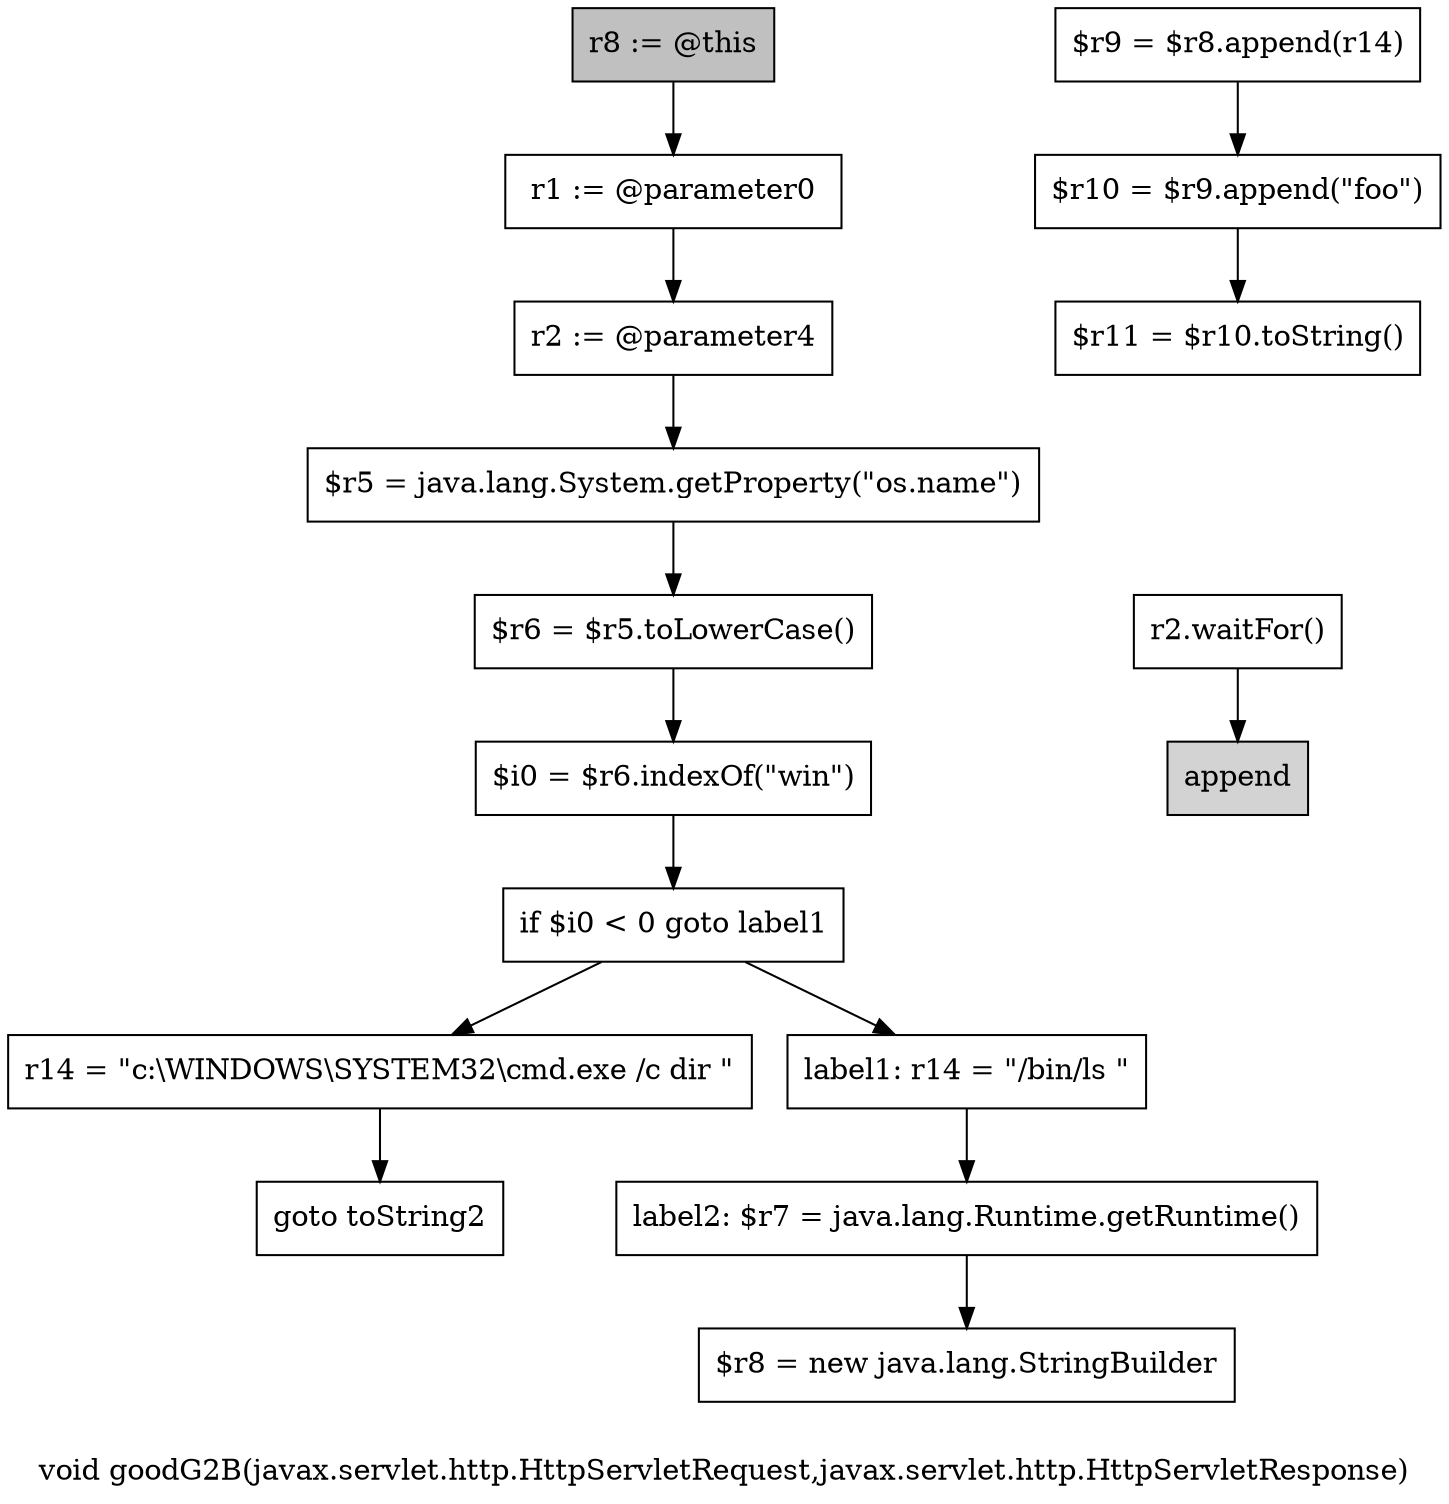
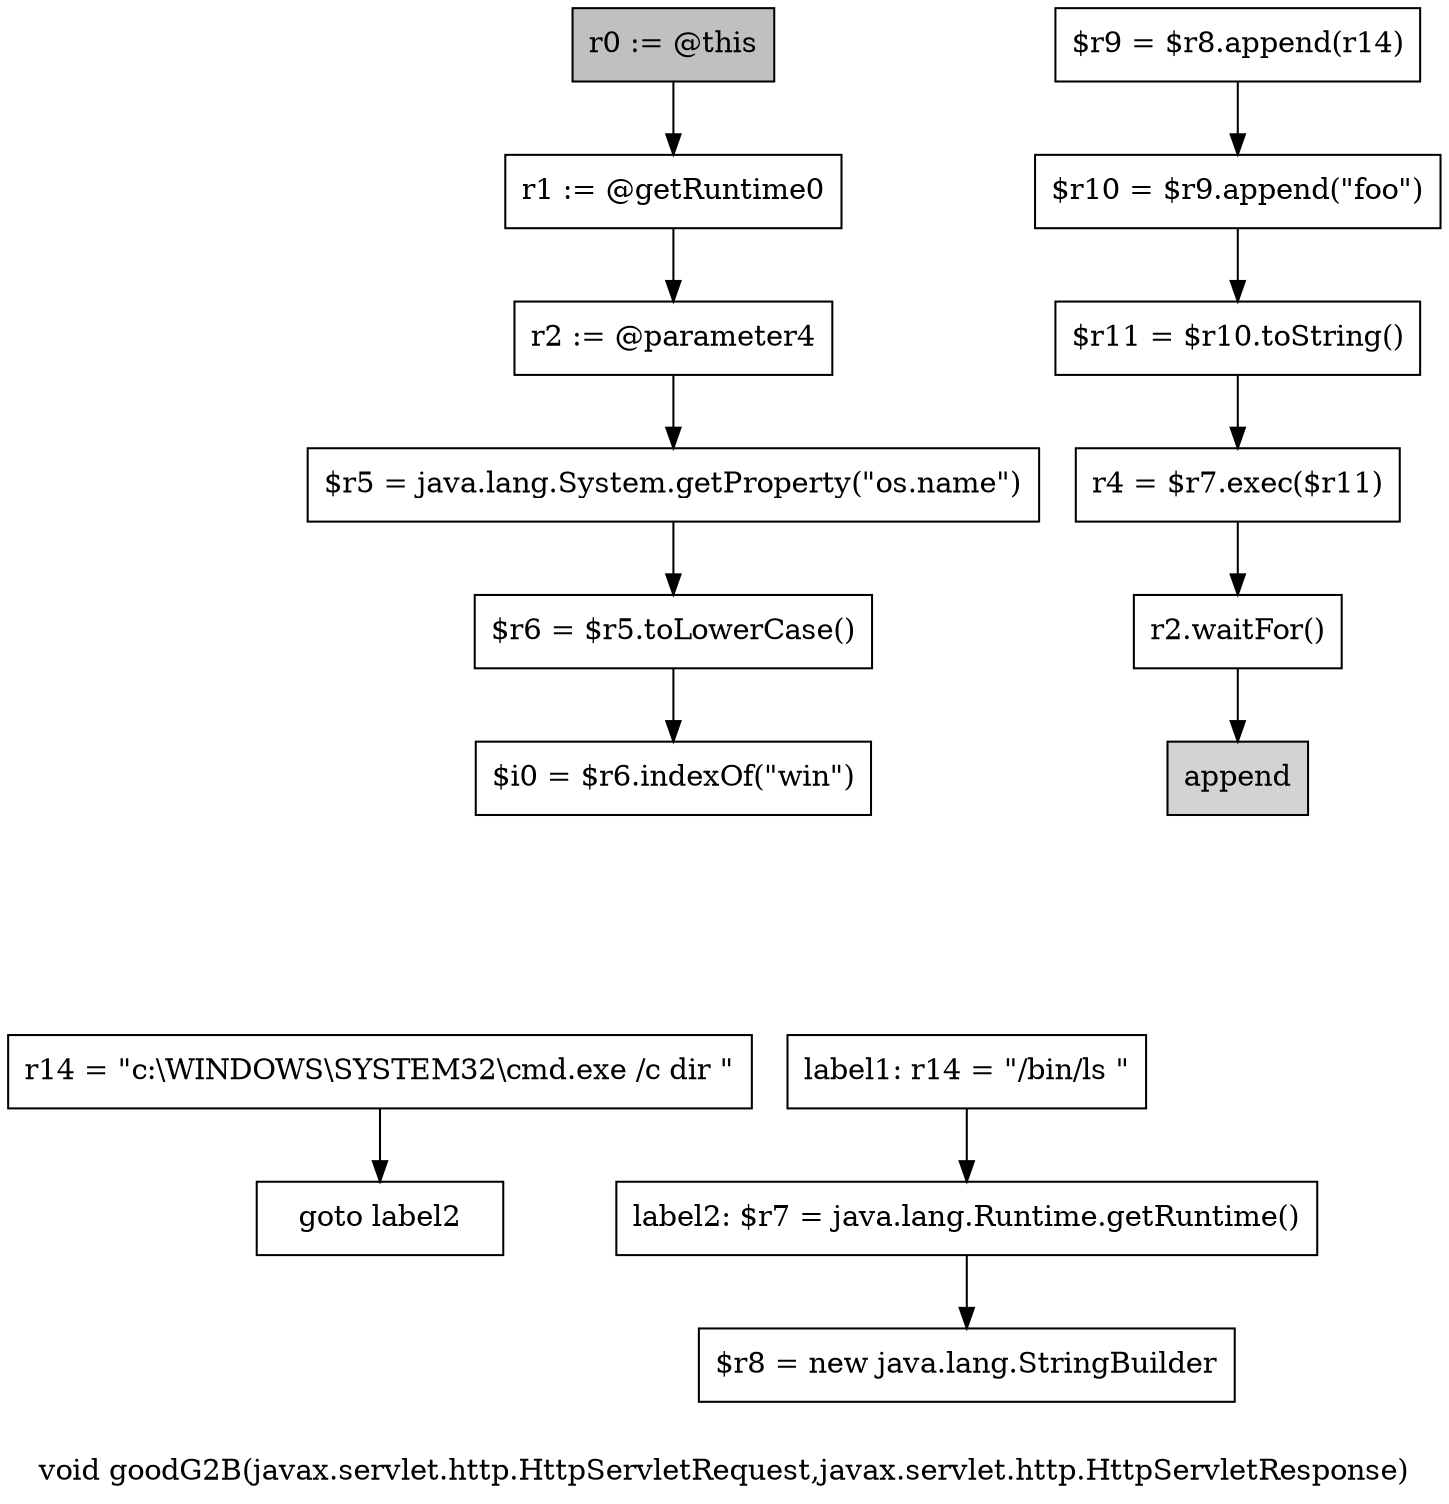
(673, 45) -> (673, 45)
(673, 192) -> (673, 192)
none -> (1238, 485)
(673, 925) -> none
(380, 1218) -> (380, 1218)
